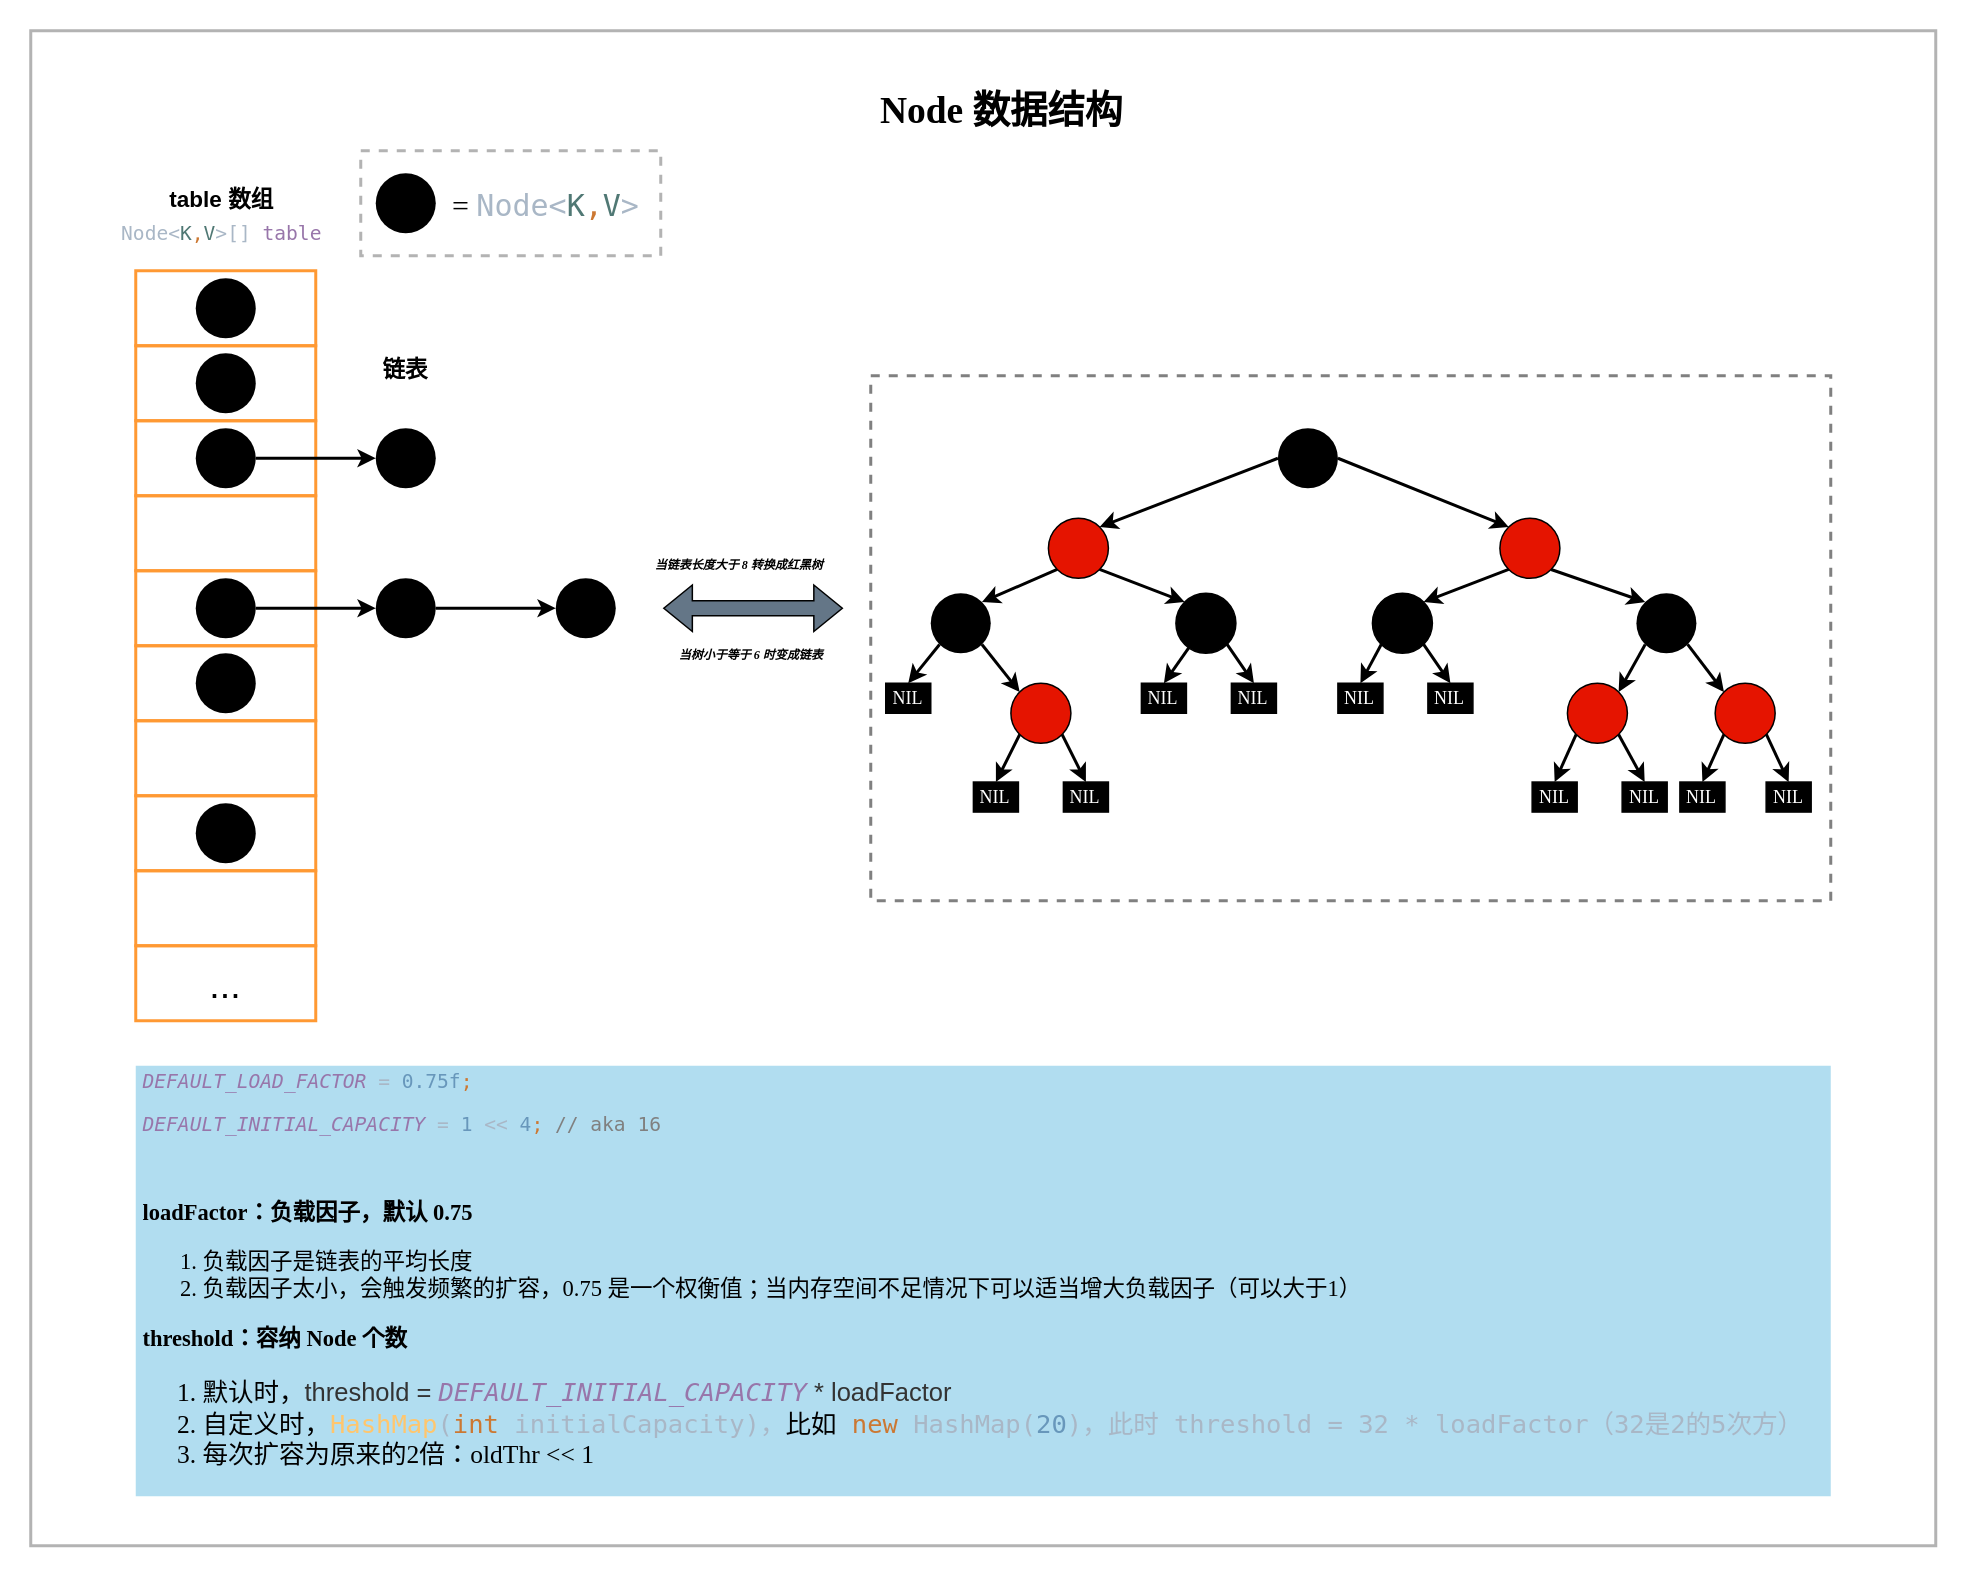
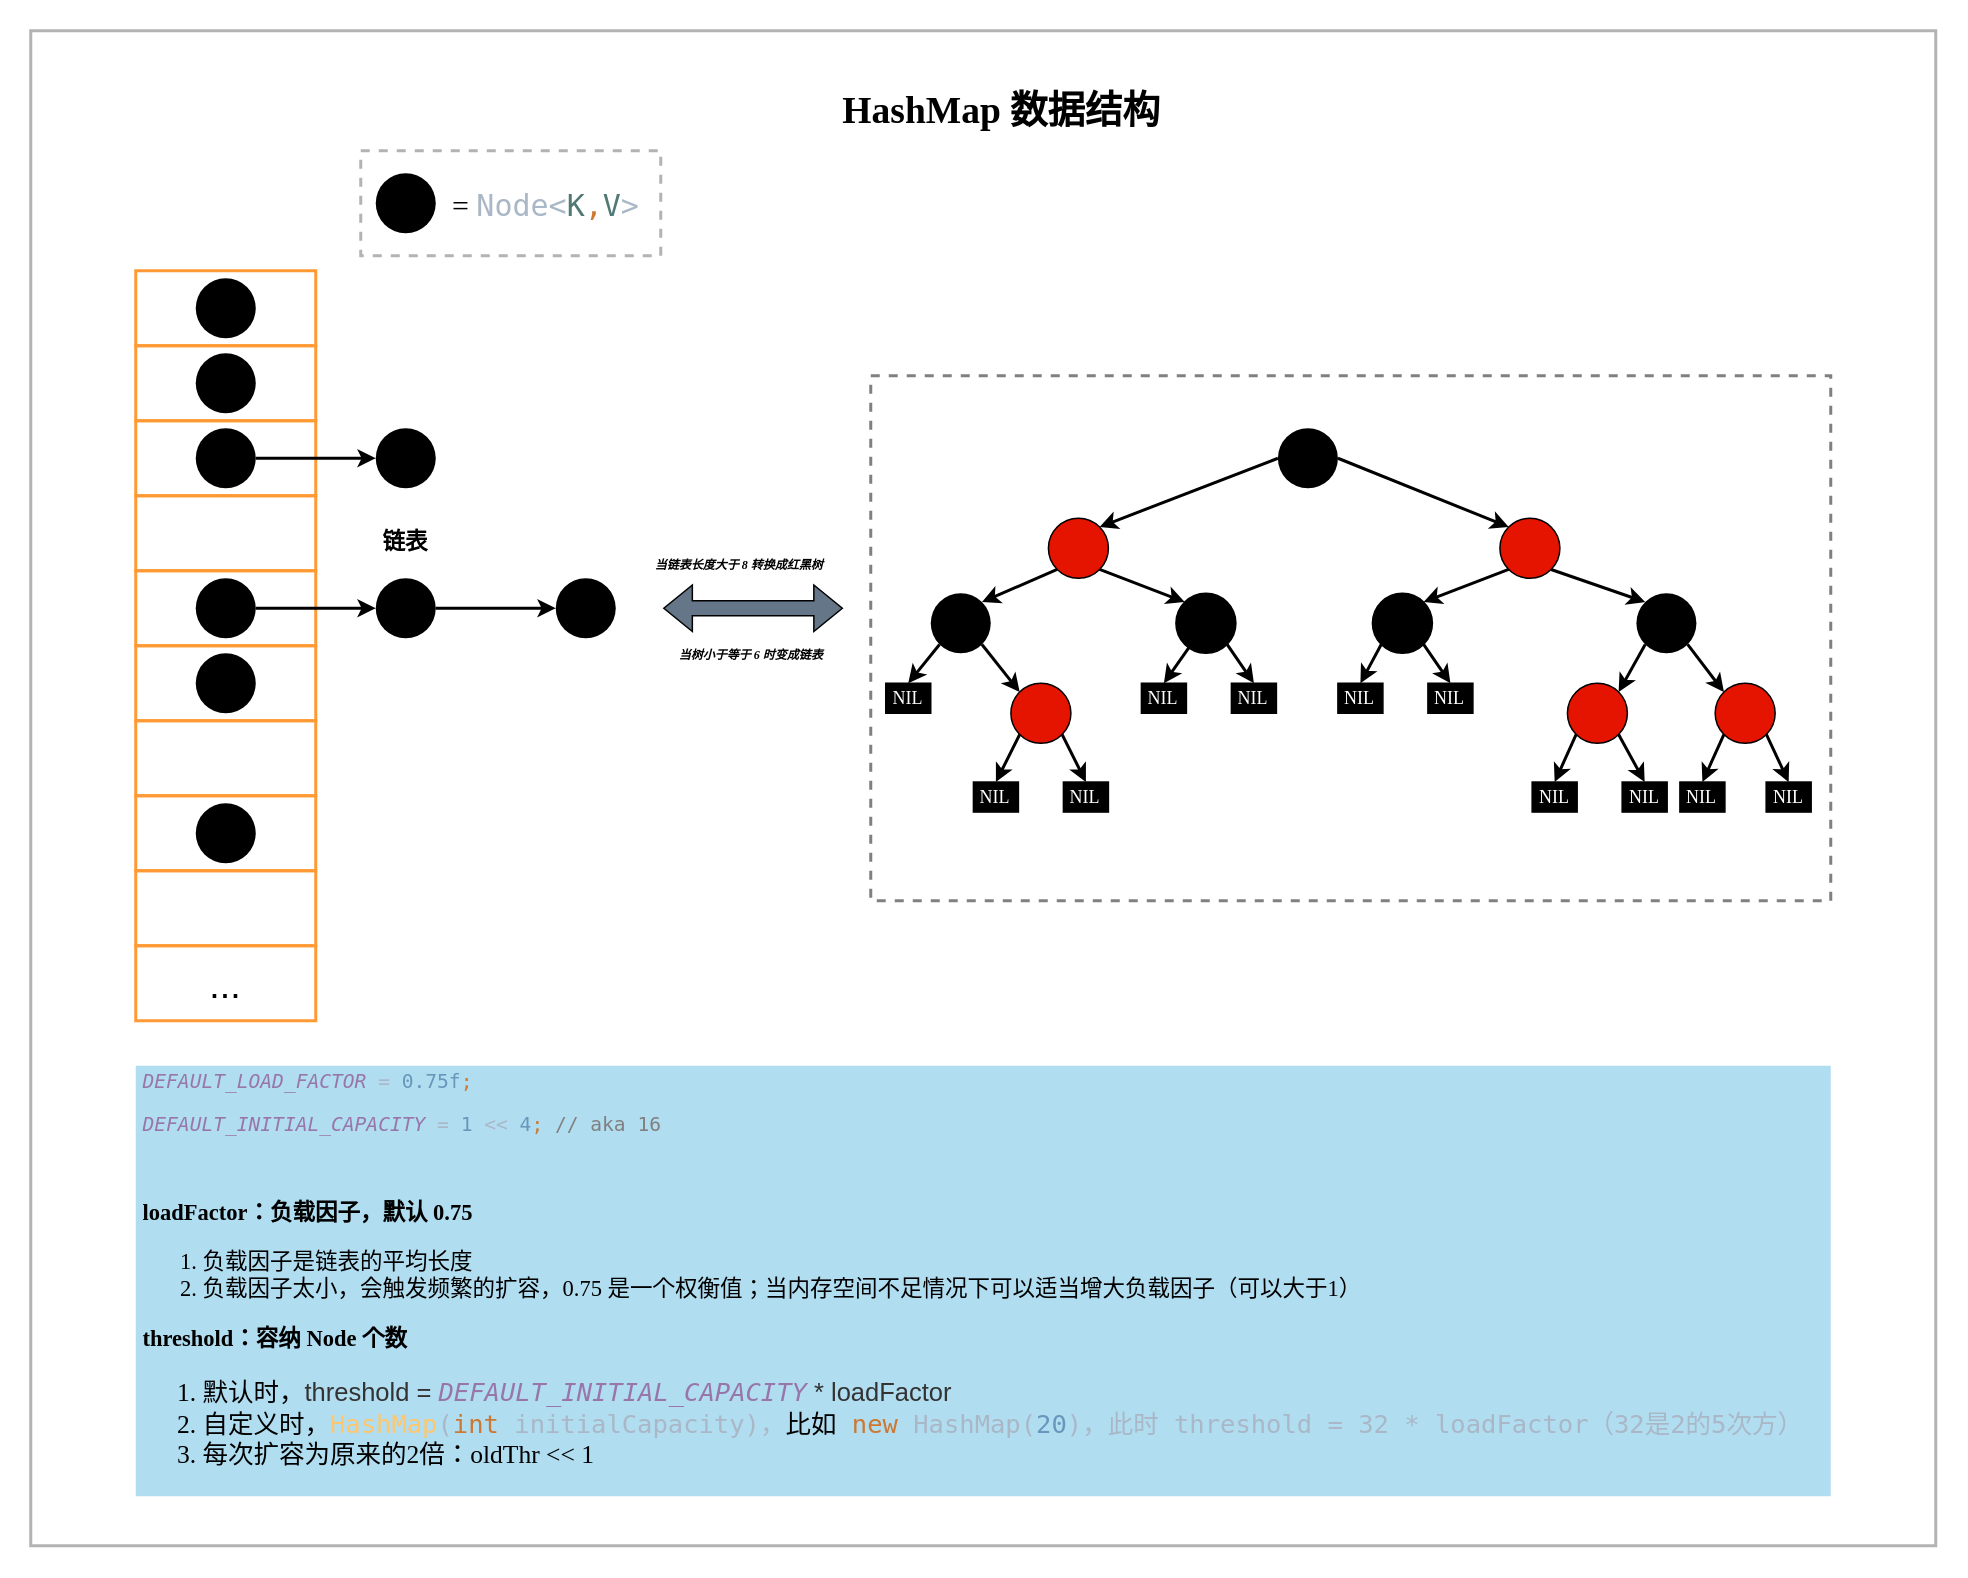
(1002, 110) -> (1002, 110)
(222, 211) -> none
(406, 368) -> (406, 541)
